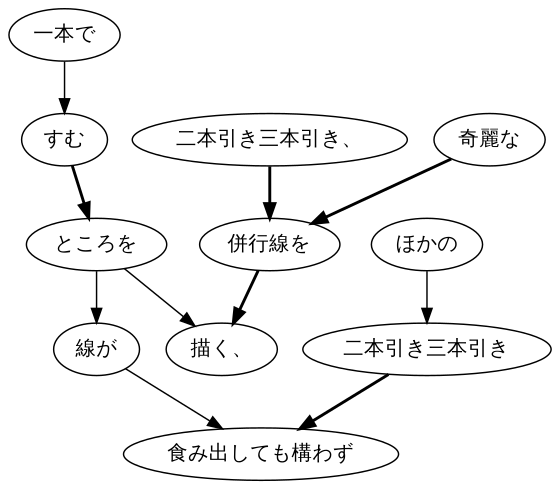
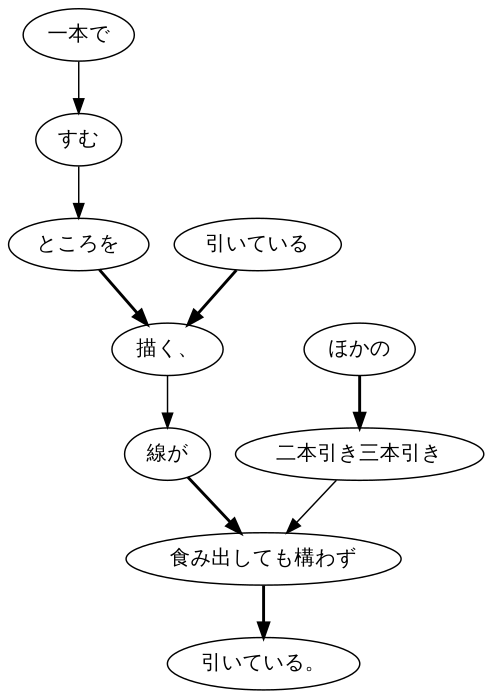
(270, 140) -> none
(490, 140) -> none
(78, 185) -> (79, 185)
(270, 245) -> (258, 245)
(97, 290) -> (168, 395)
(427, 290) -> (360, 395)
(154, 293) -> (118, 291)
(168, 395) -> (209, 500)
(351, 398) -> (317, 501)
none -> (264, 664)
